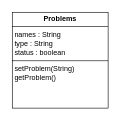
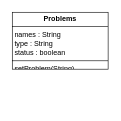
(60, 60) -> (60, 41)
